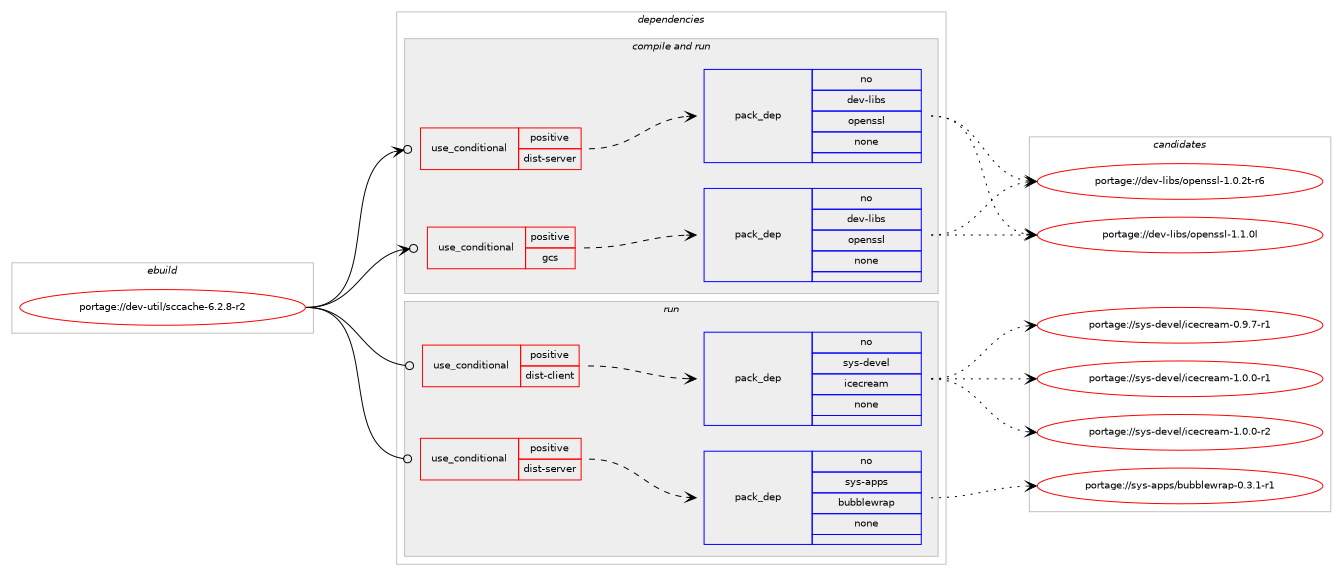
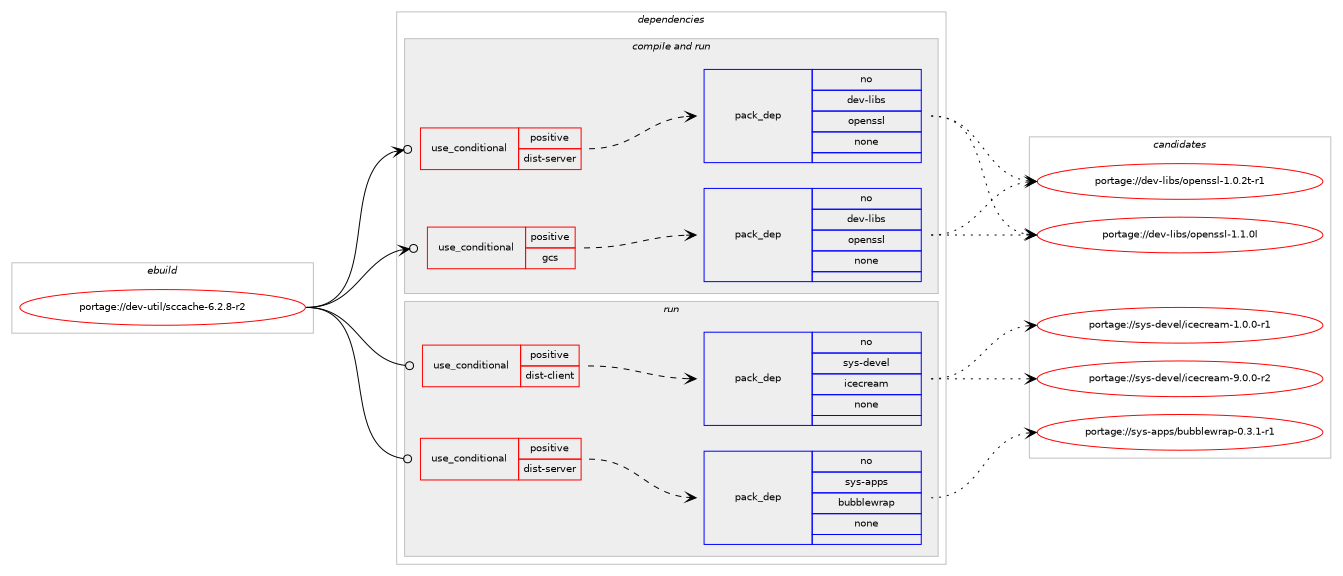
(1180, 181) -> (1180, 181)
(1180, 325) -> none
(1180, 432) -> (1180, 379)
